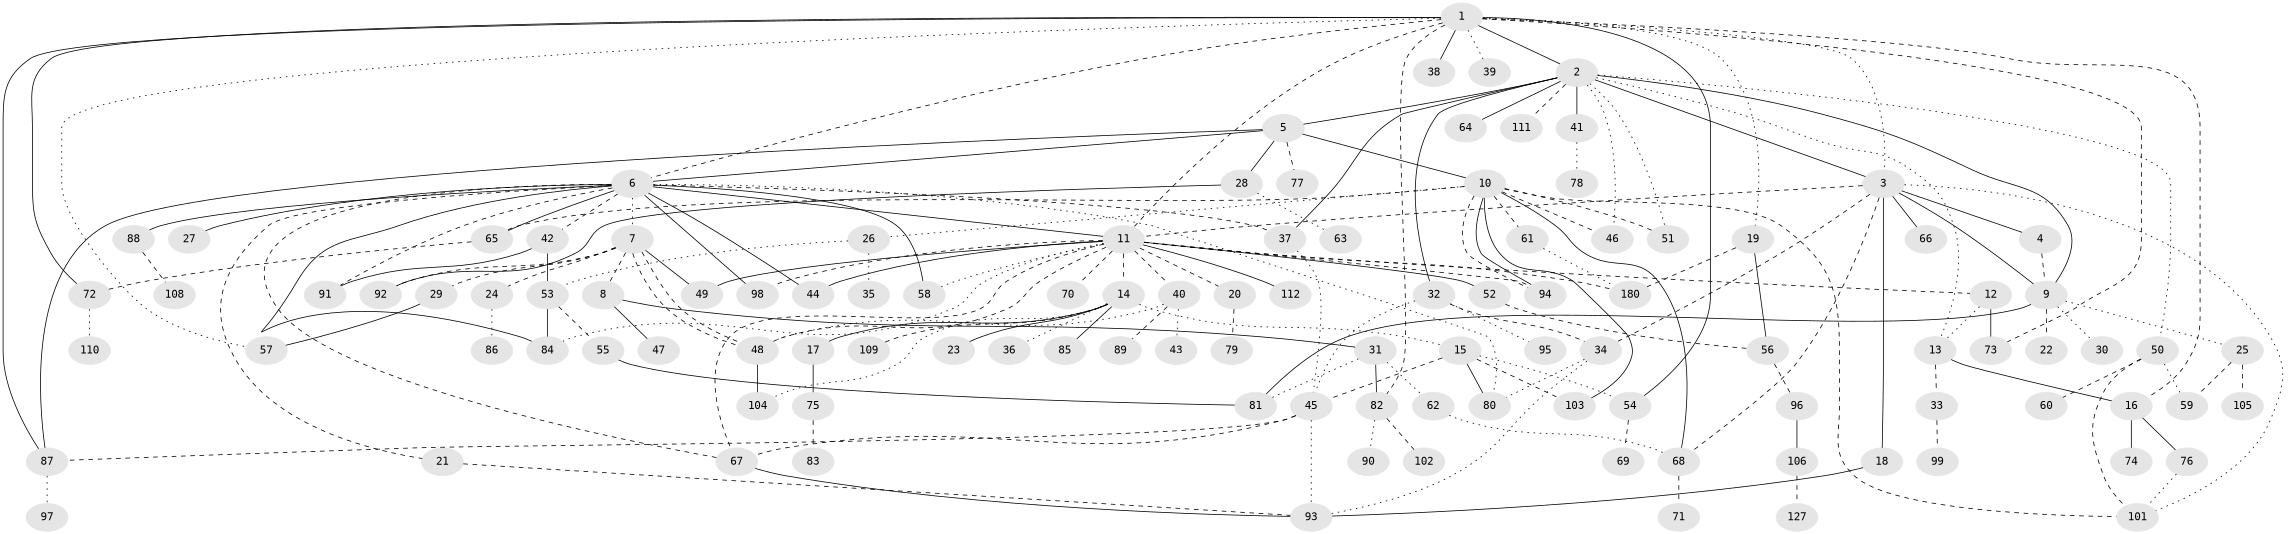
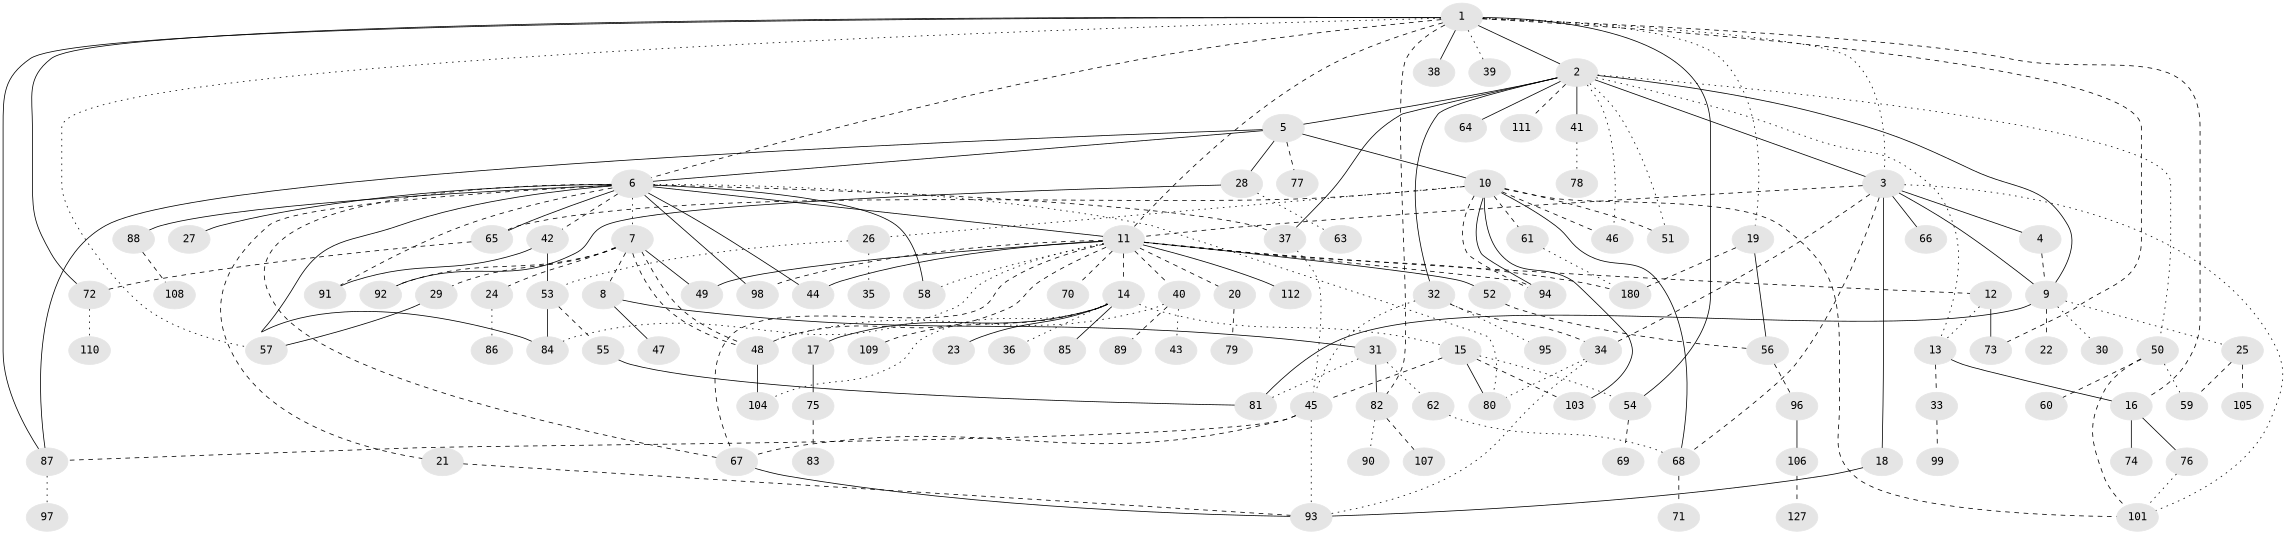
(1424, 462) -> (1424, 462)
